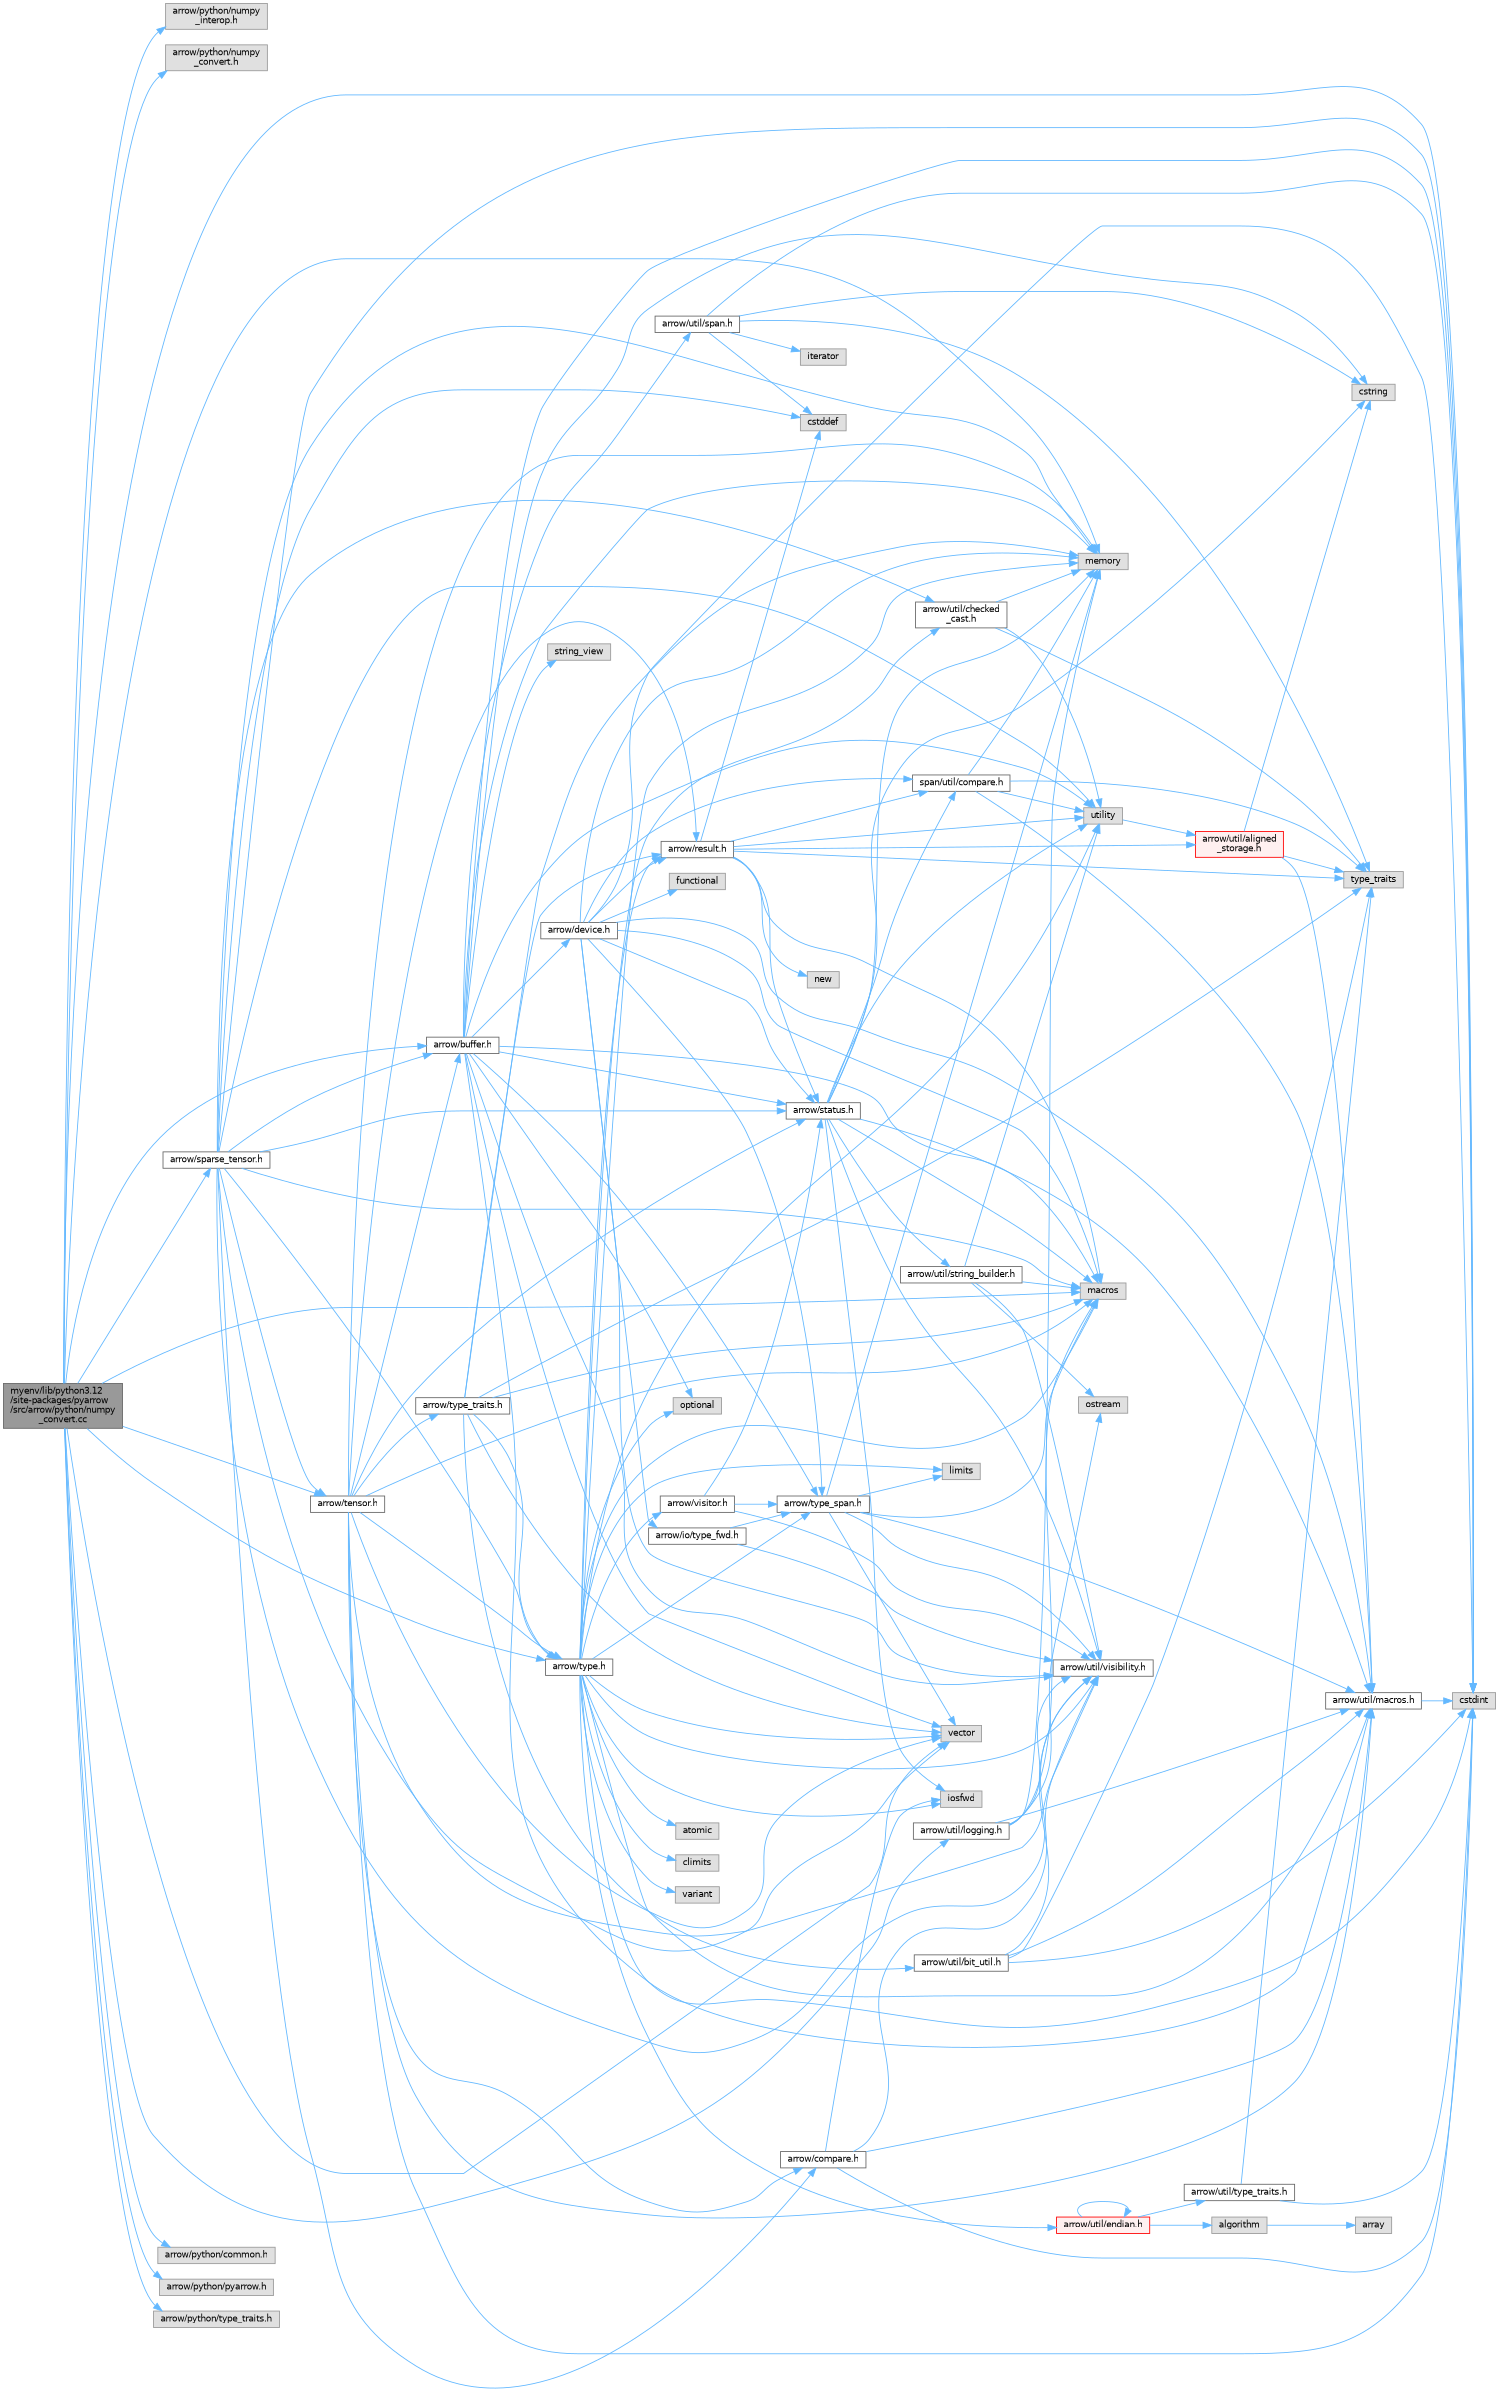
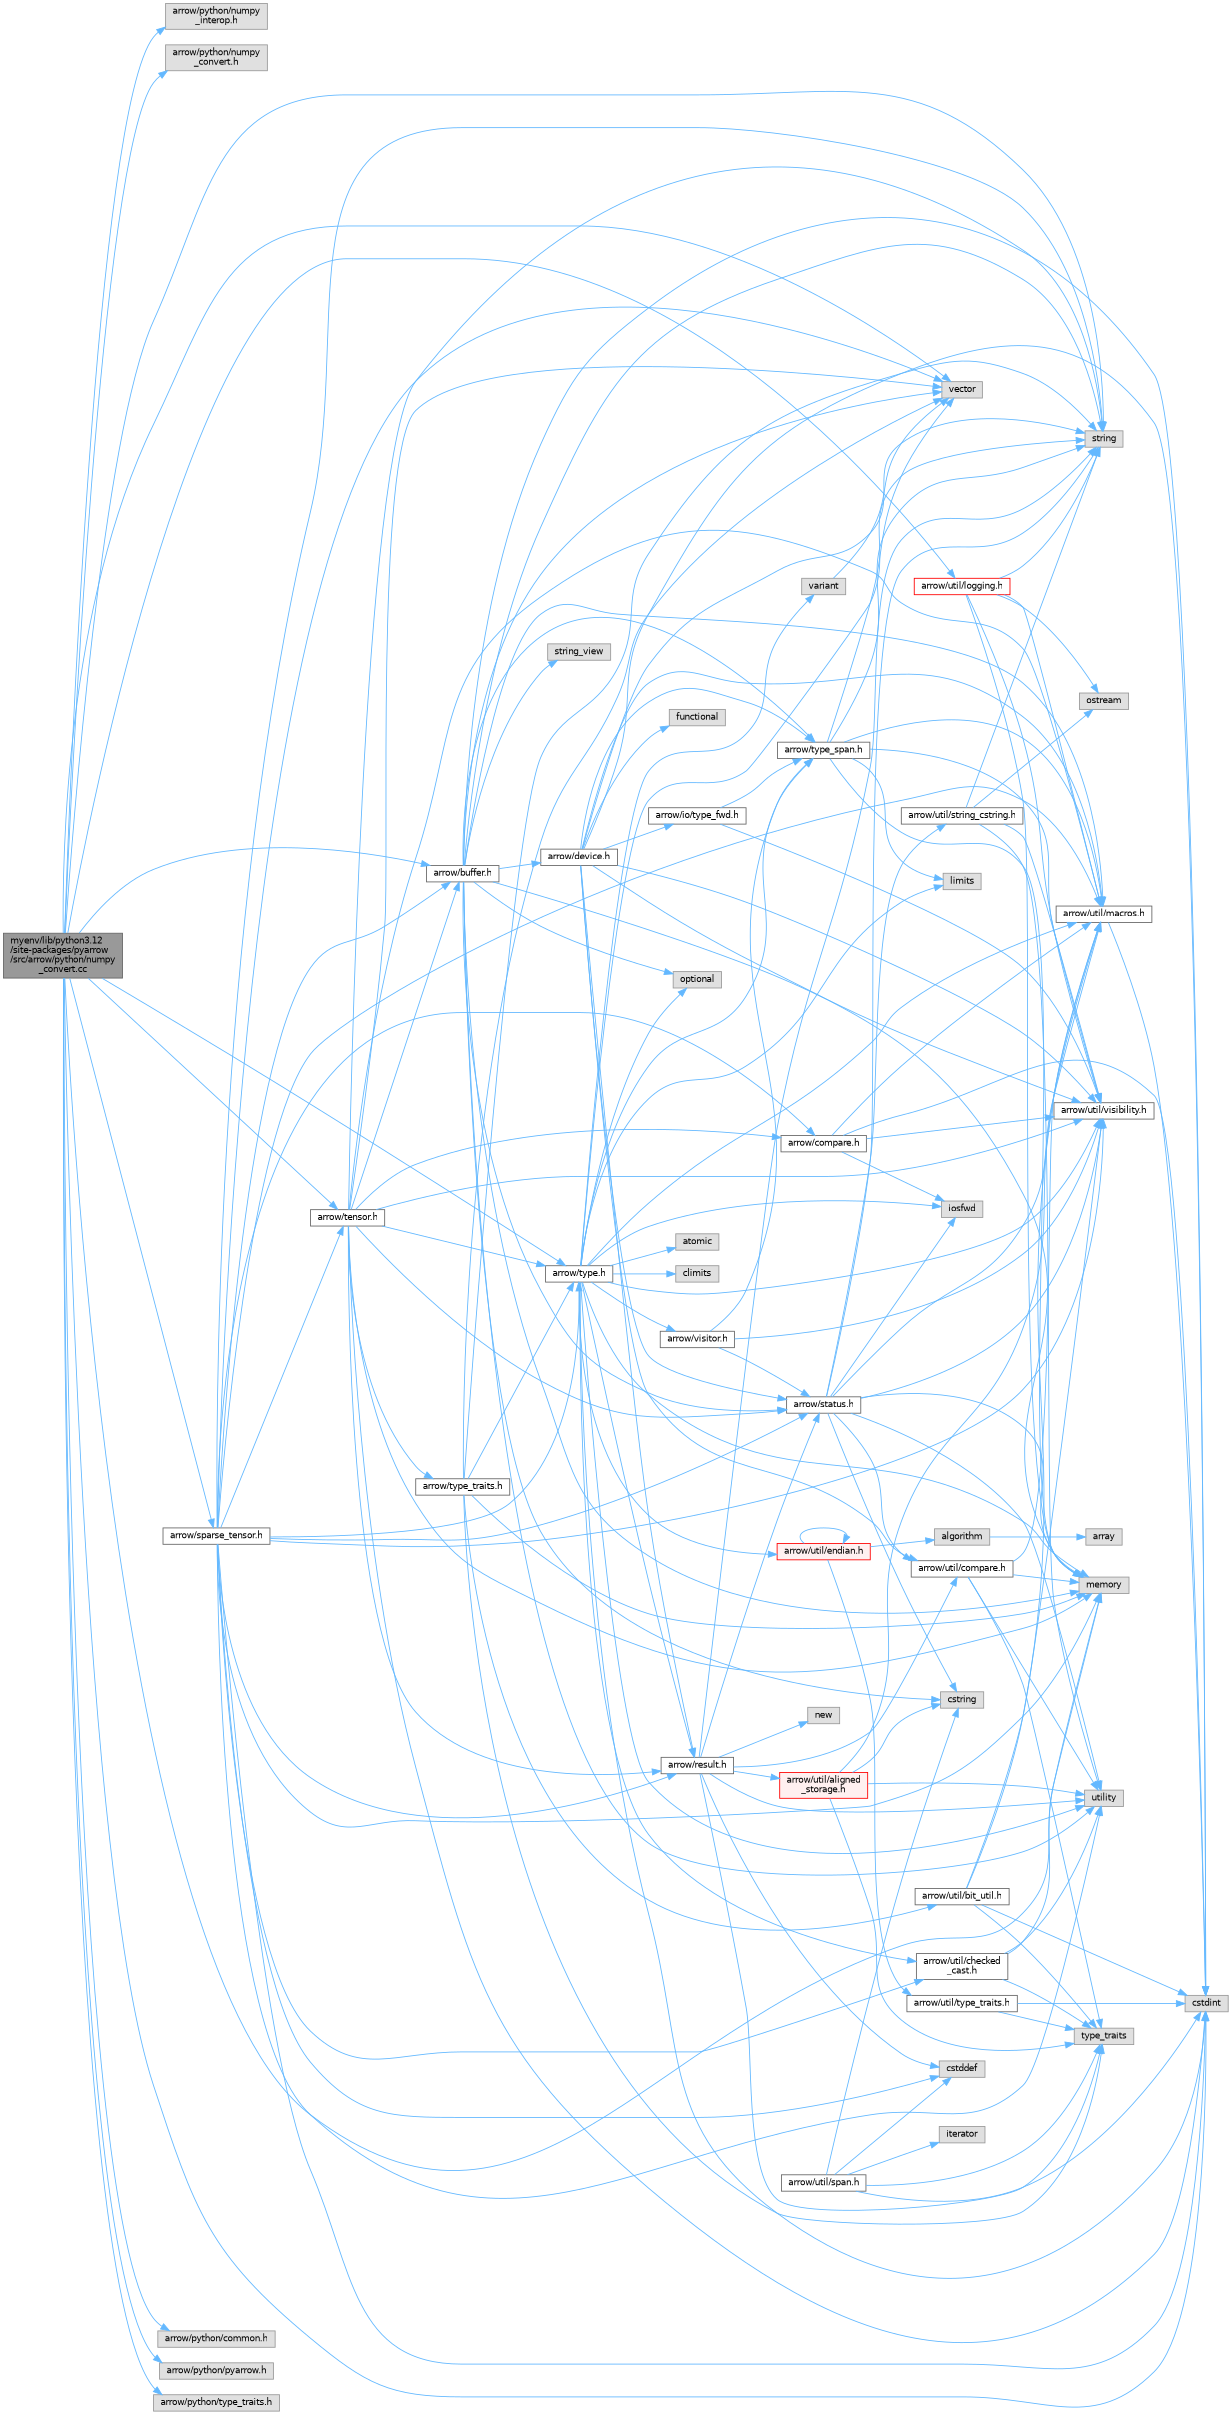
(518, 609) -> none
(961, 783) -> (962, 1569)
(1155, 827) -> (972, 1784)
none -> (485, 945)
(507, 1092) -> (360, 1802)
(961, 1275) -> (962, 816)
(1103, 1291) -> (1104, 439)
(754, 1734) -> (885, 488)
(961, 1831) -> (962, 586)
